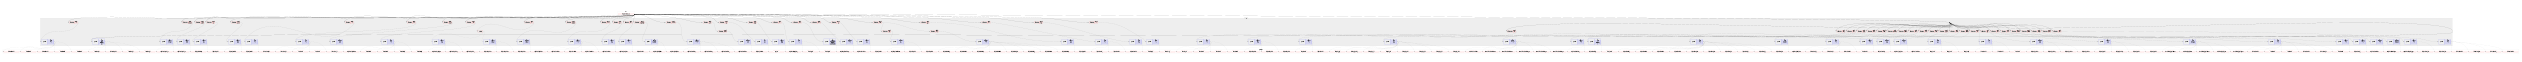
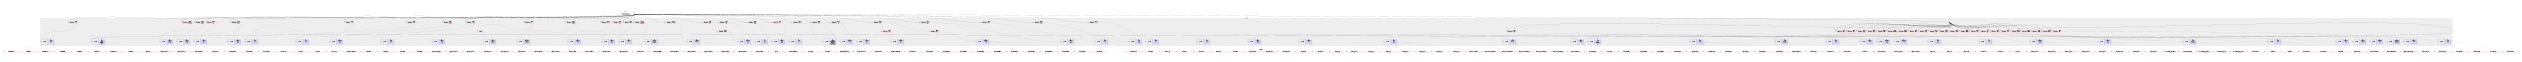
(1116, 52) -> none
